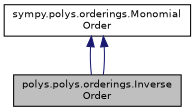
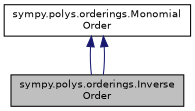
(97, 91) -> (97, 91)
